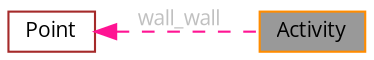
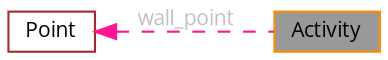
(177, 20) -> (185, 20)
